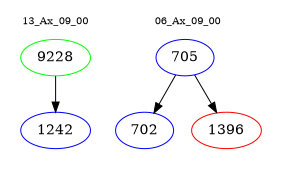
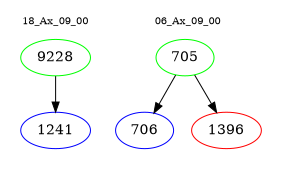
(56, 22) -> (56, 22)
(185, 58) -> (185, 58)
(56, 130) -> (56, 130)
(145, 130) -> (145, 130)
